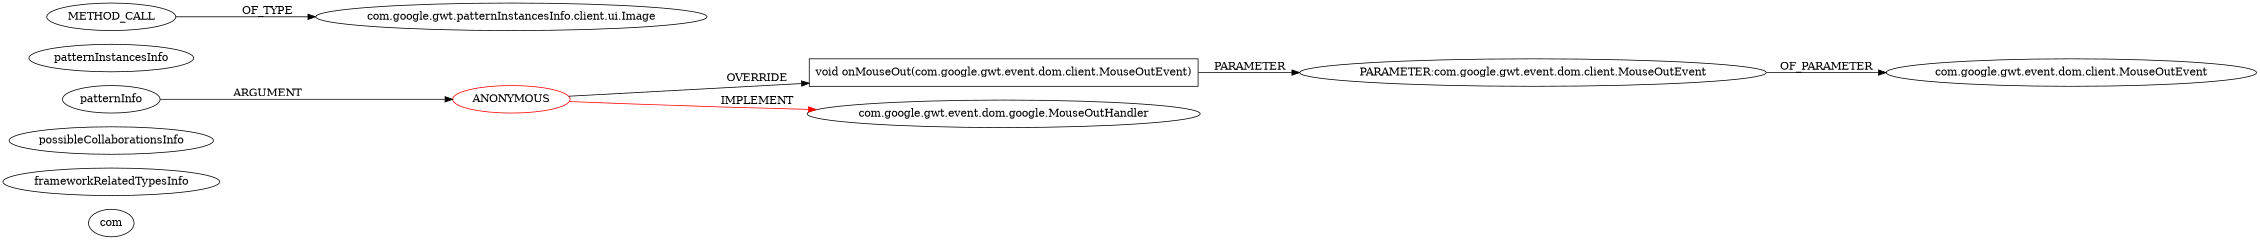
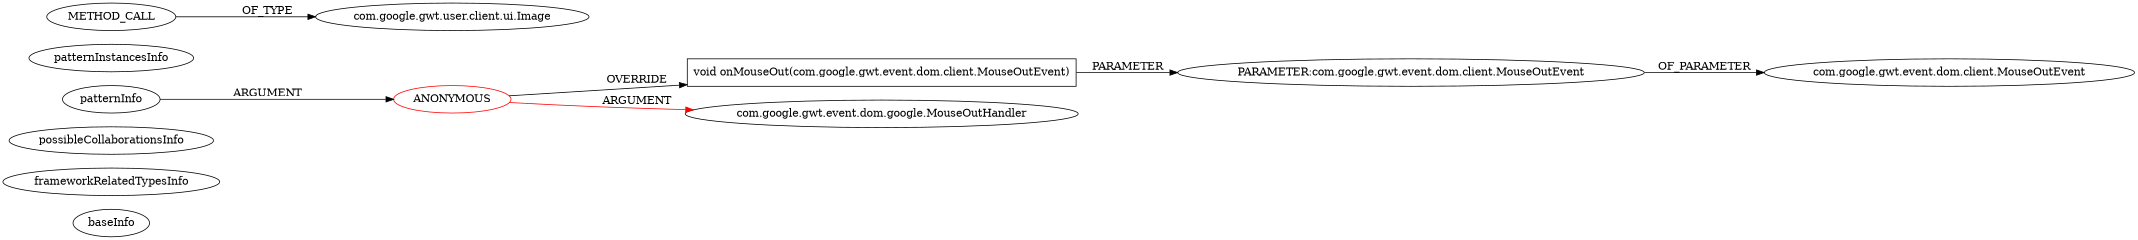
(511, 17) -> (452, 17)
(757, 101) -> (637, 101)
(111, 223) -> (111, 223)
